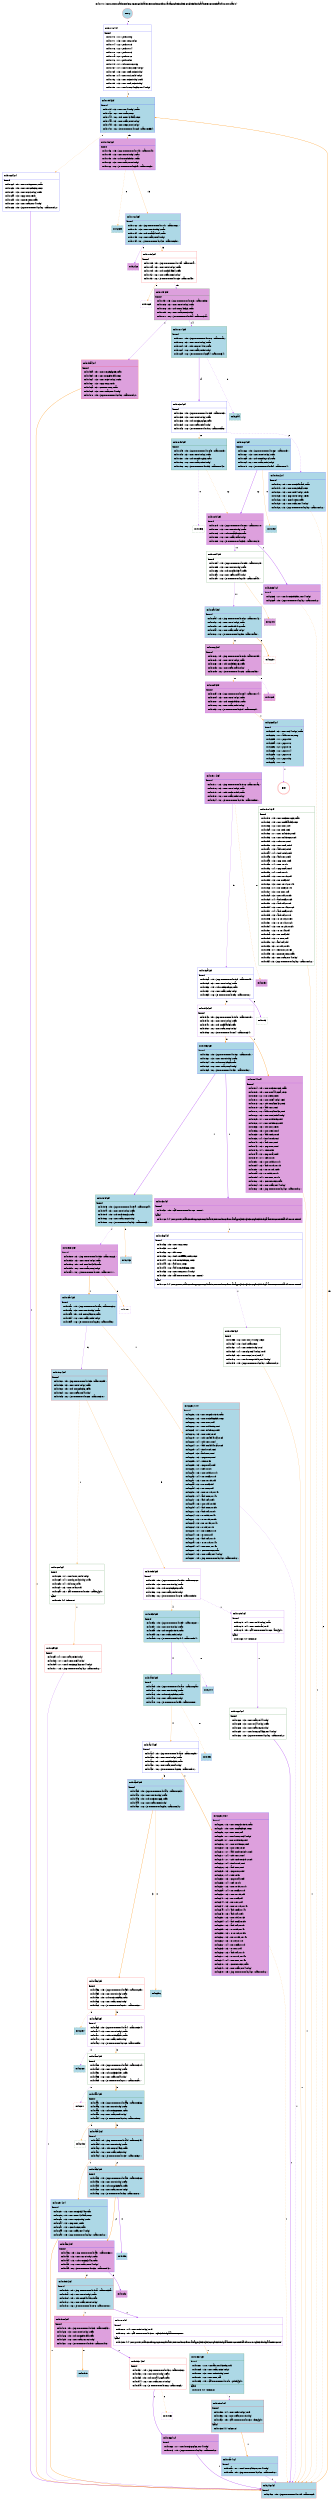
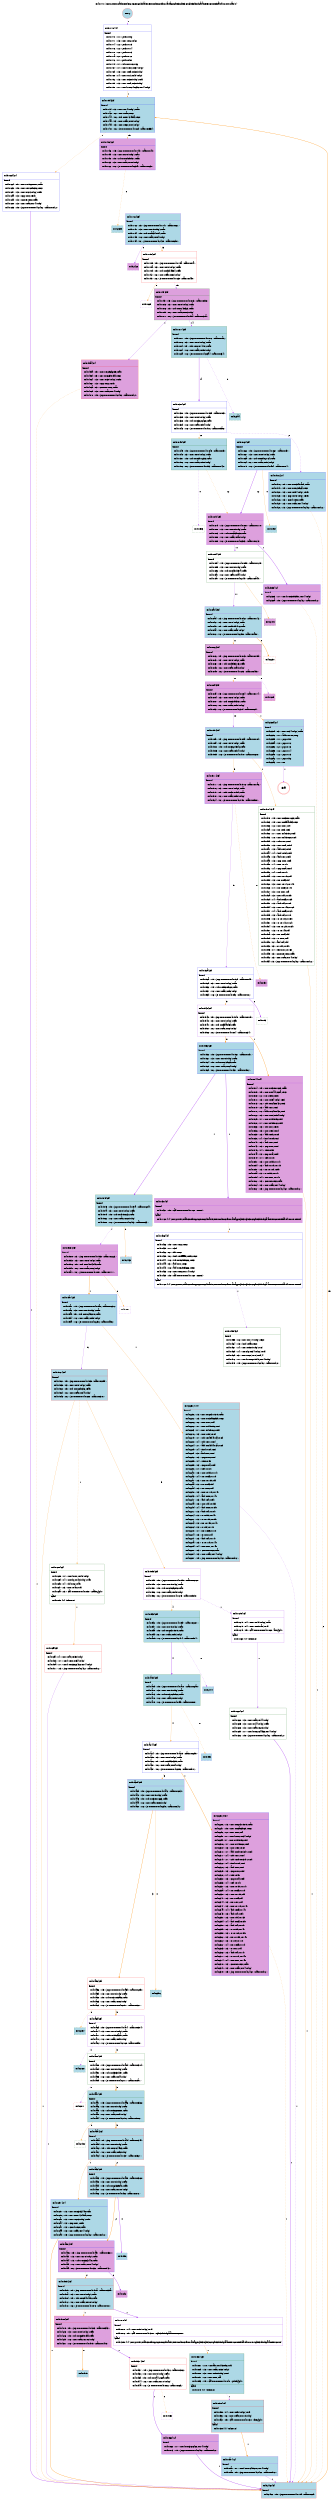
(140, 191) -> none
none -> (233, 743)
(284, 788) -> (284, 788)
(36, 1533) -> (36, 1533)
(300, 1921) -> (42, 2045)
